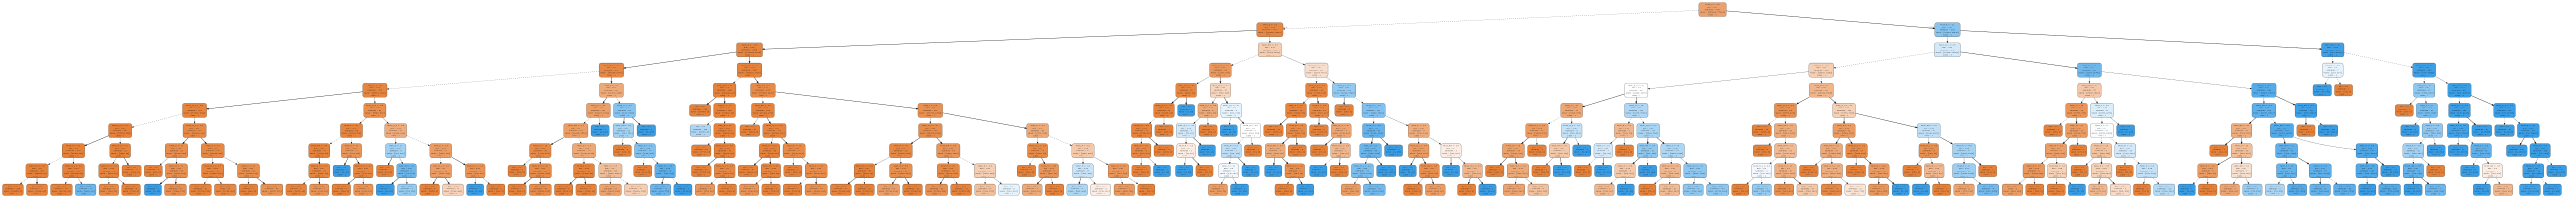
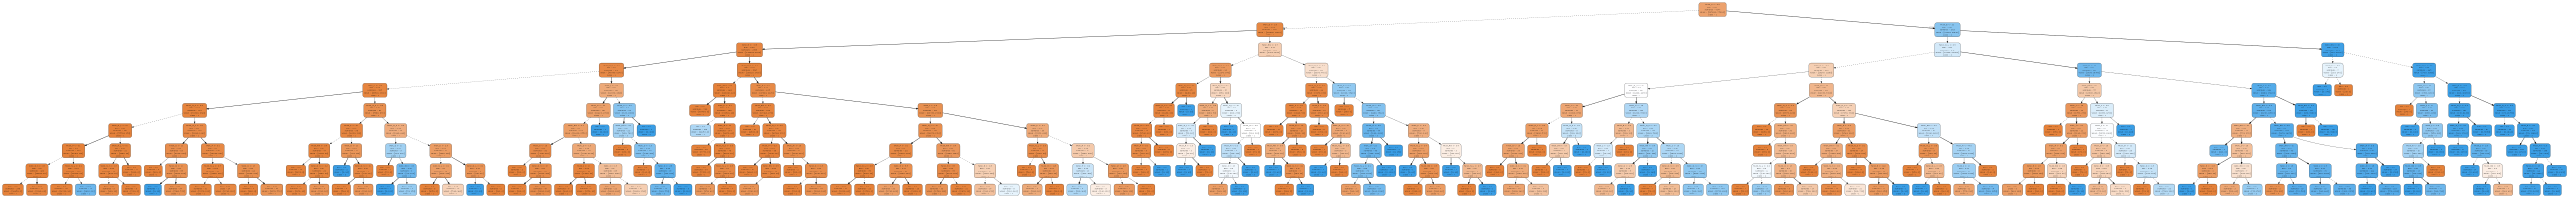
(2219, 151) -> (2219, 151)
none -> (296, 171)
(771, 190) -> none
(2275, 190) -> (2275, 190)
